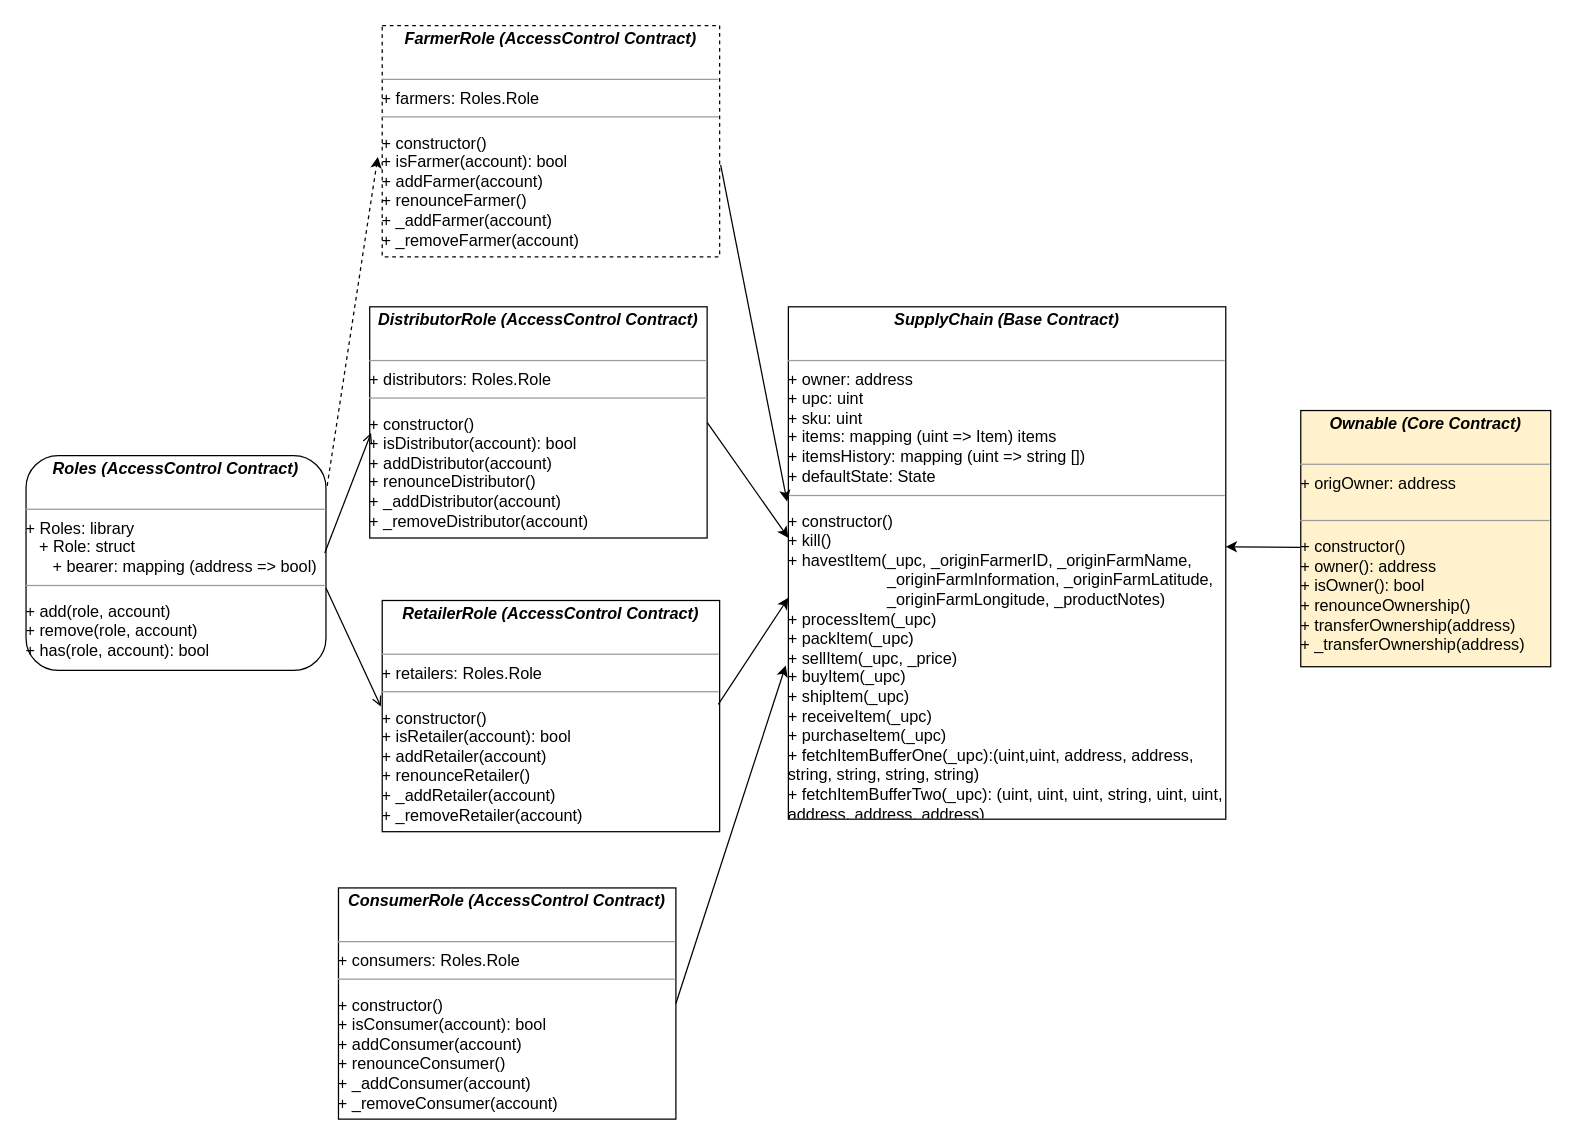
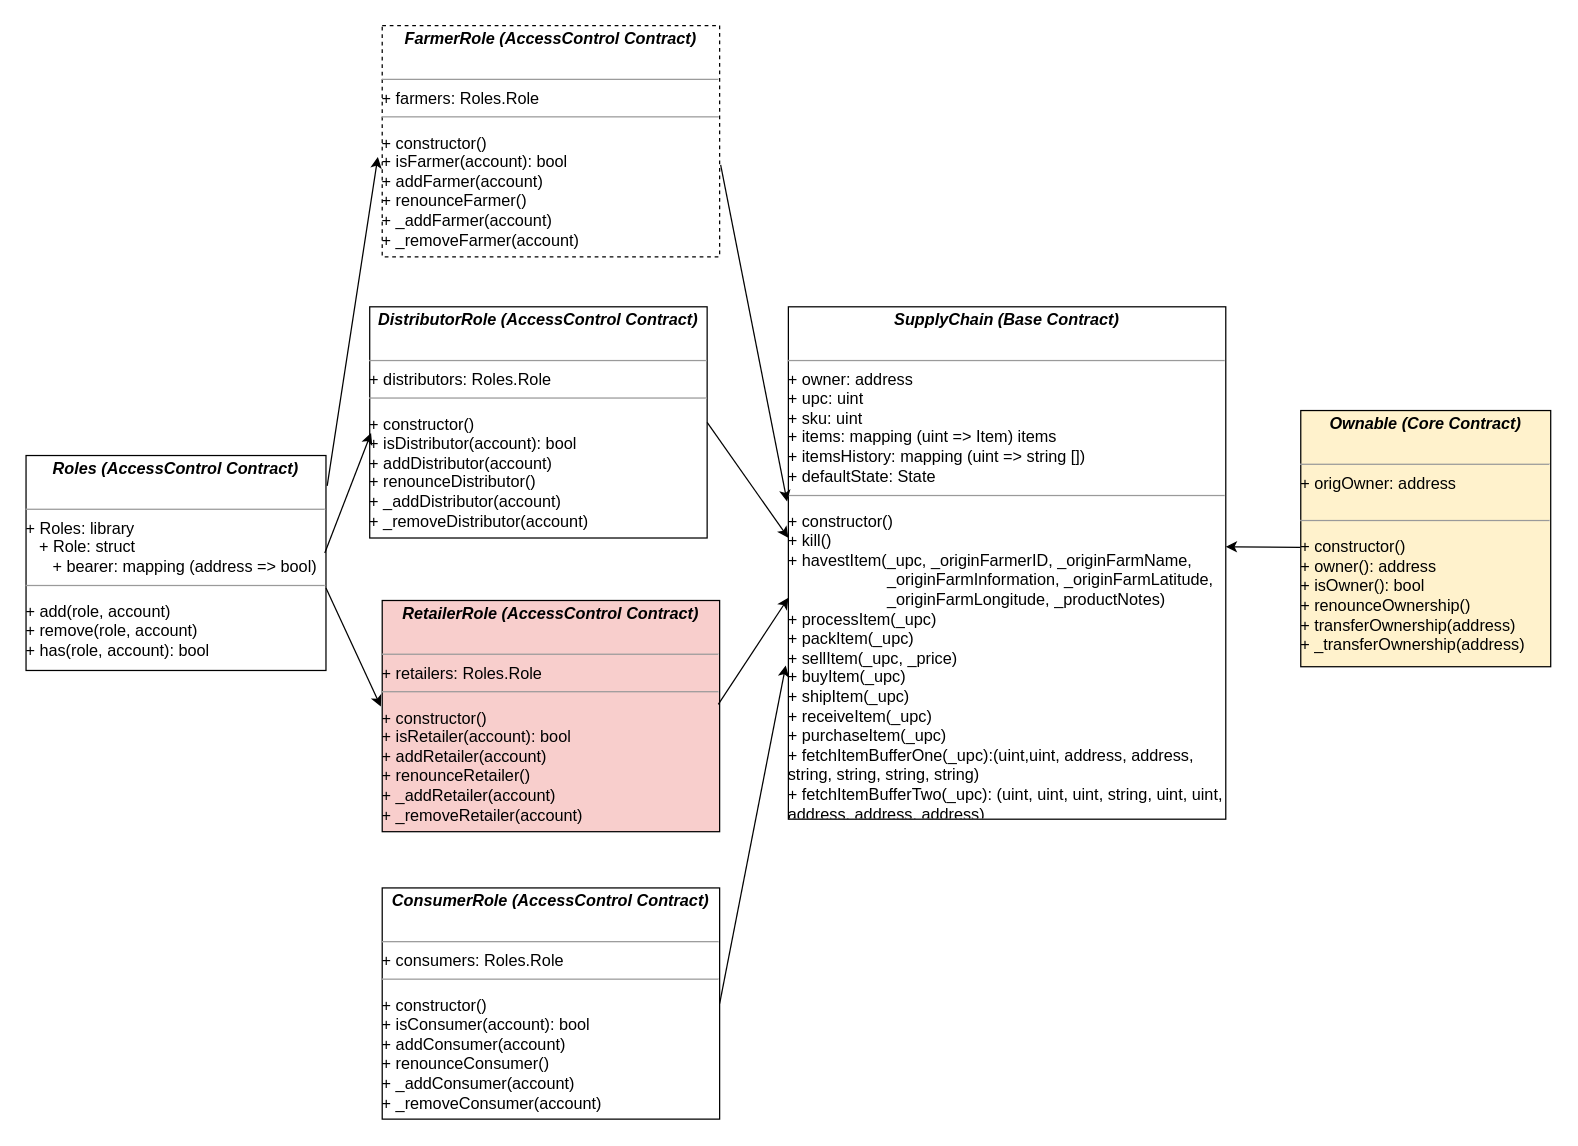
(352, 324) -> (352, 324)
(368, 440) -> (368, 441)
(176, 563) -> (176, 563)
(377, 700) -> (376, 698)
(551, 716) -> (551, 716)
(507, 1004) -> (551, 1004)
